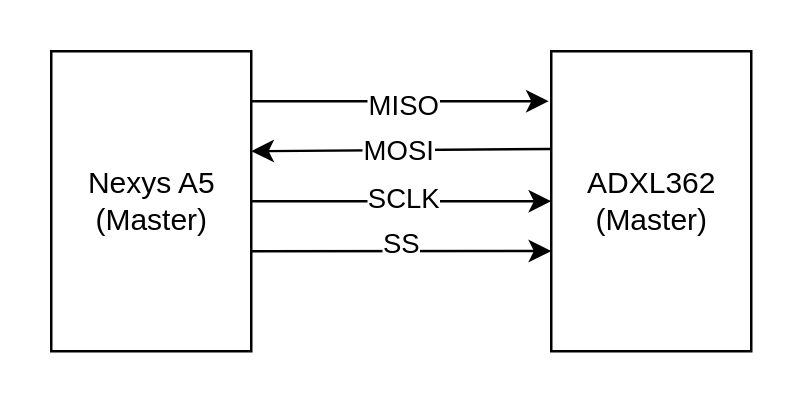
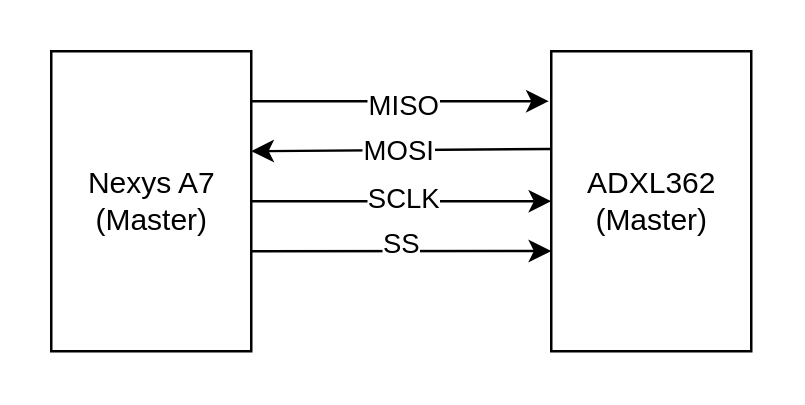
(153, 201) -> (153, 201)
